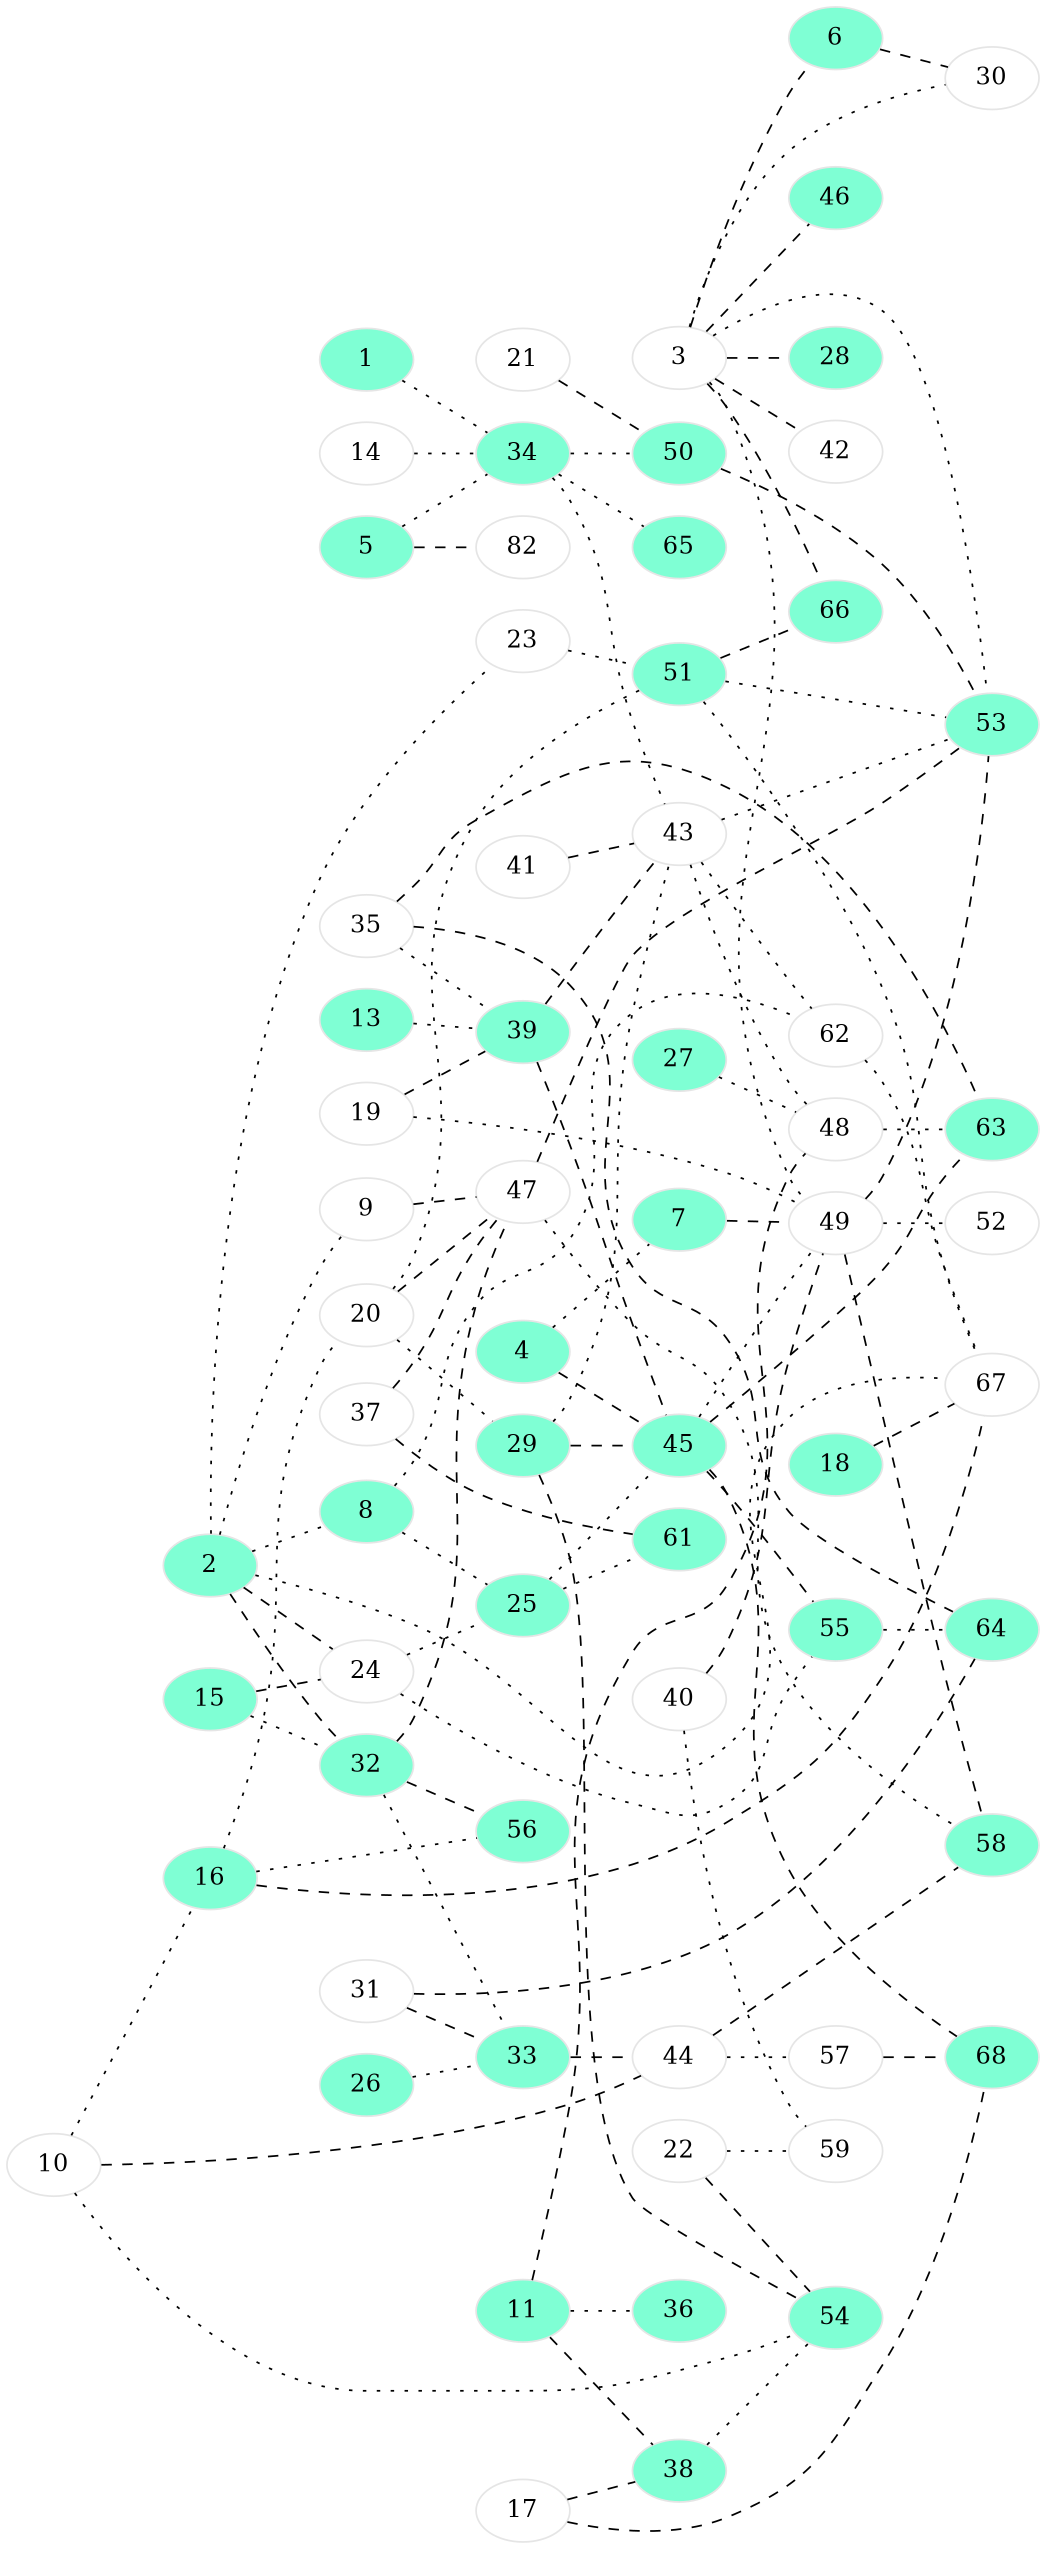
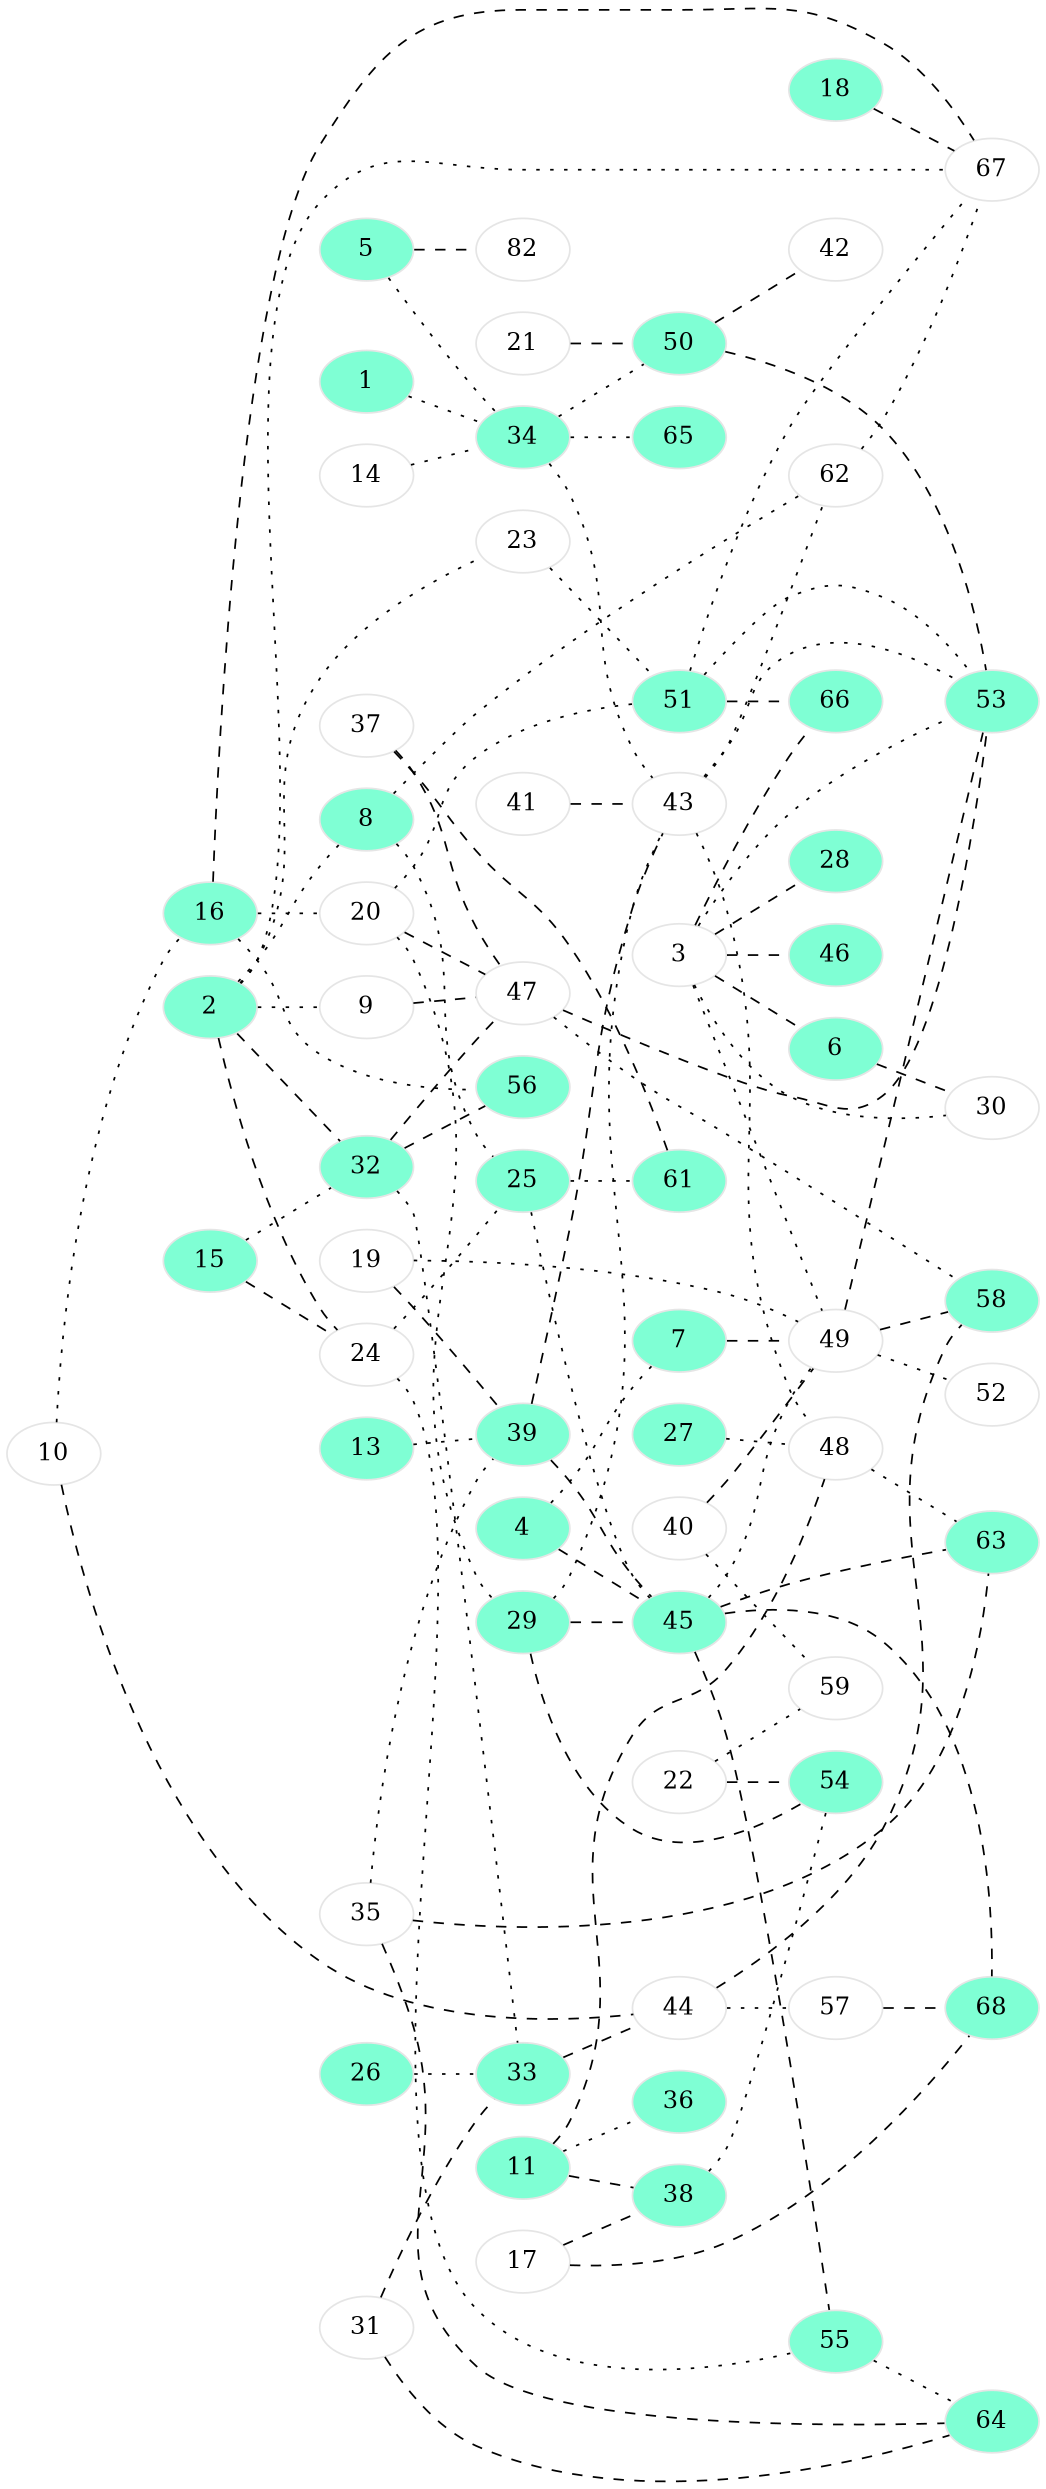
(758, 405) -> (758, 297)
(402, 2391) -> none
